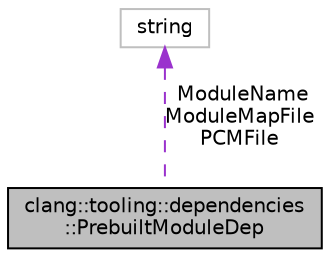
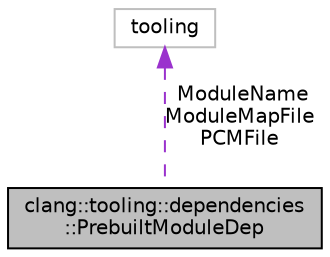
(165, 28) -> (165, 28)
